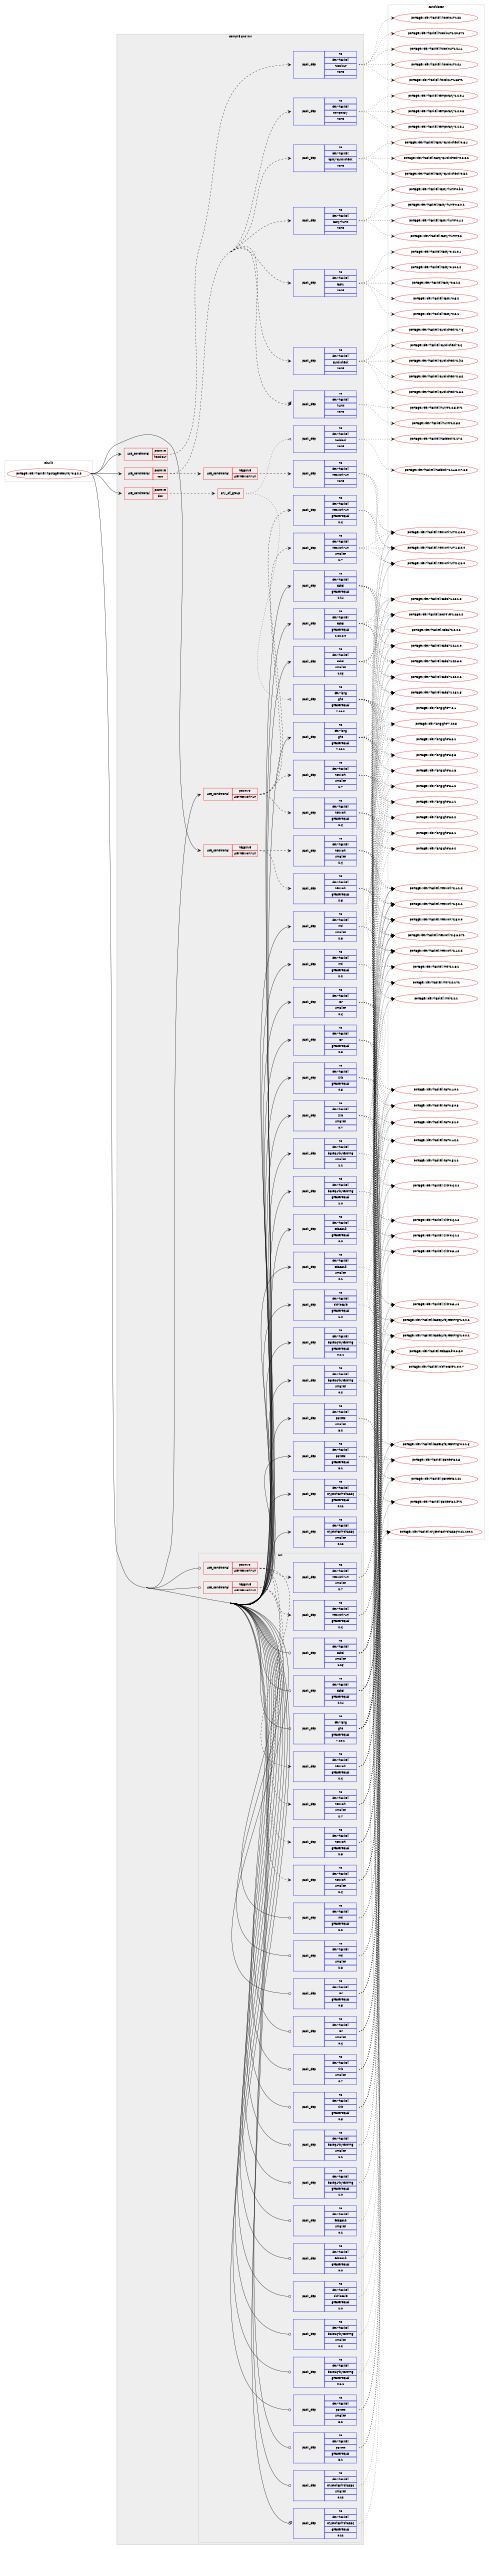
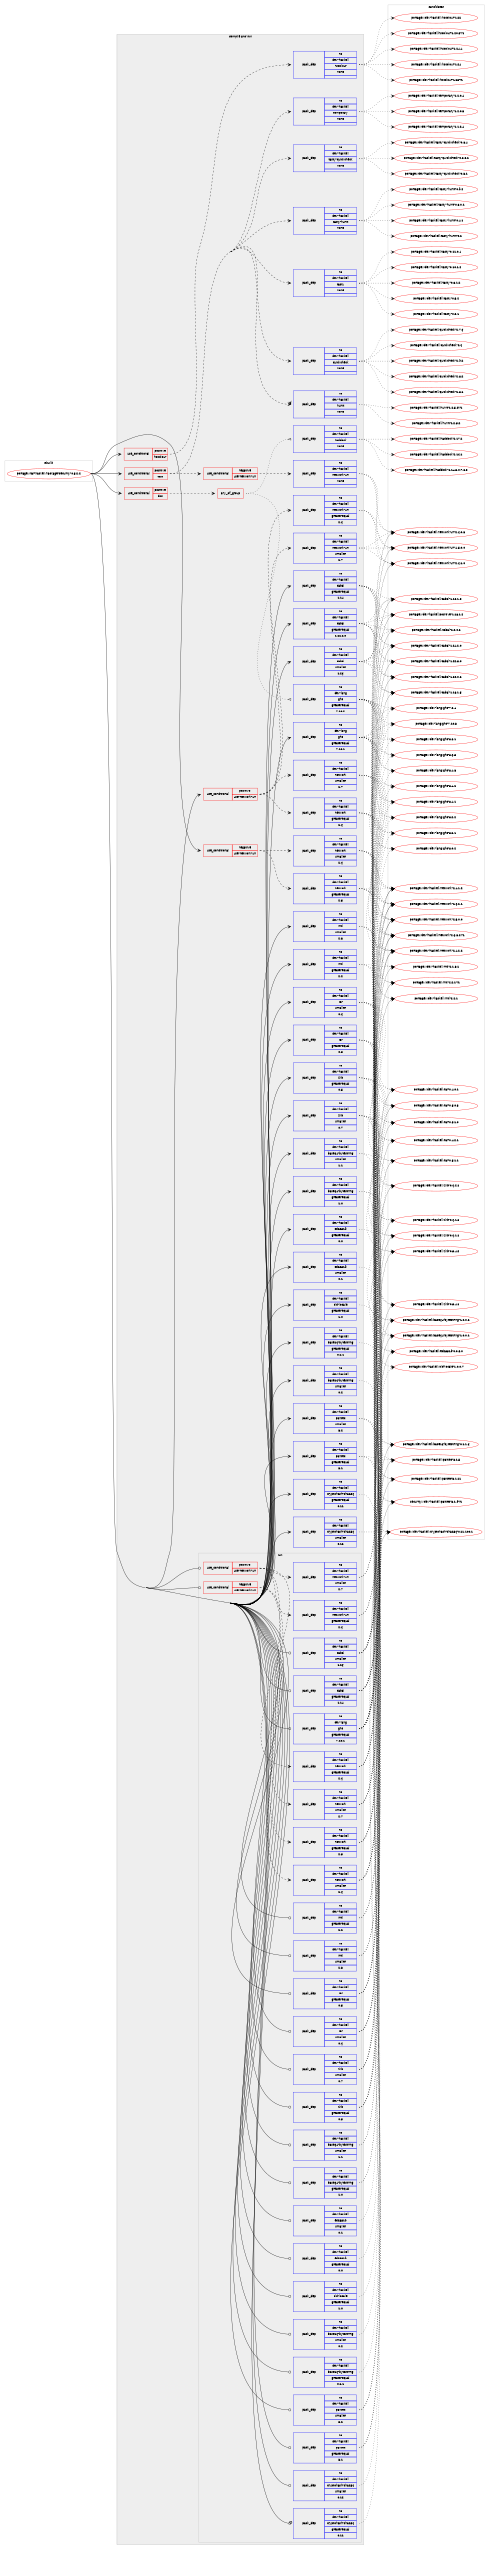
none -> (436, 455)
(49, 474) -> (49, 474)
(436, 1502) -> (436, 1502)
